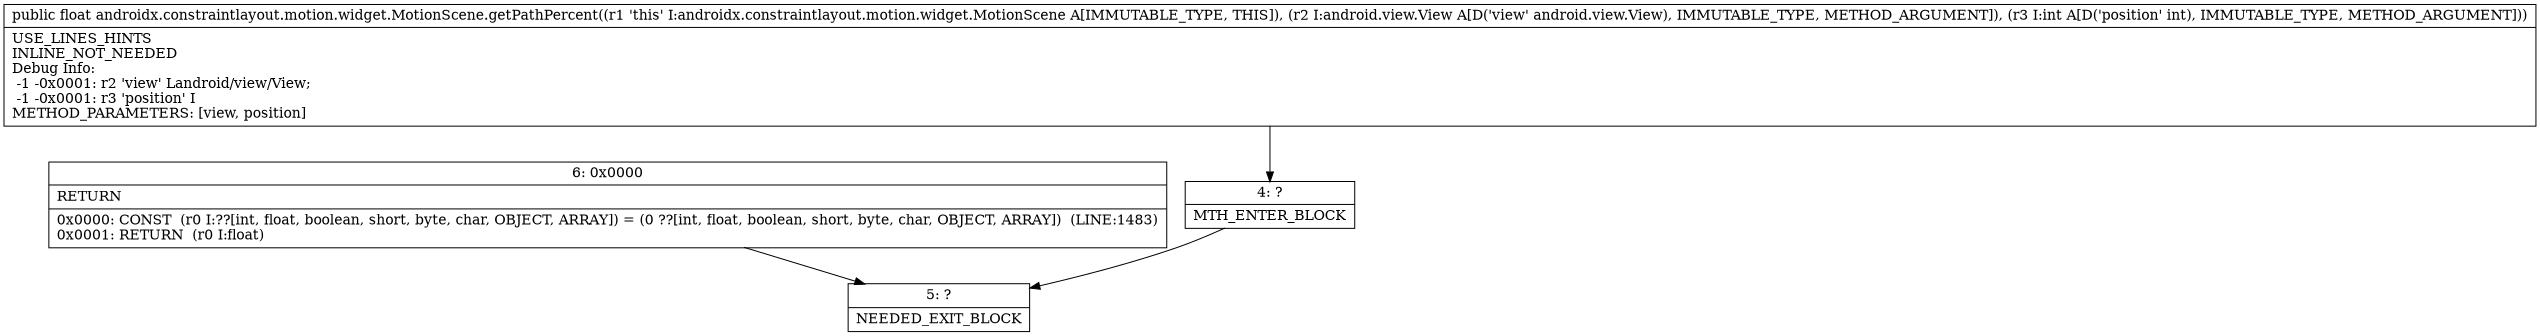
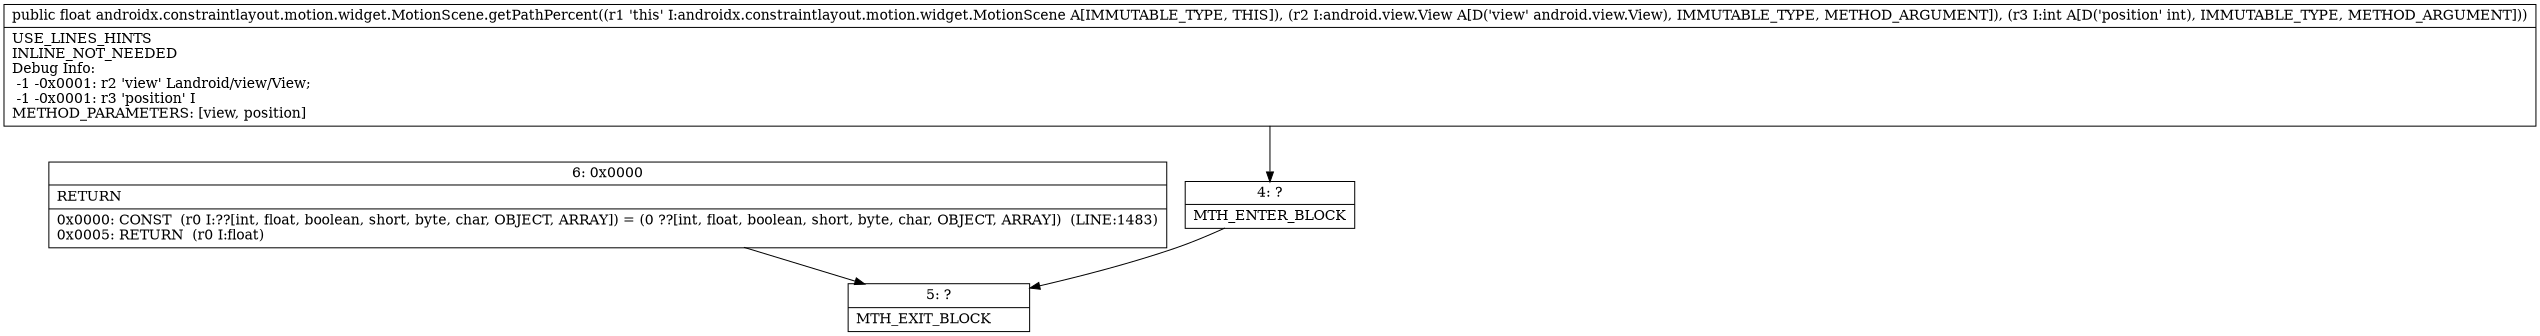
(163, 235) -> (163, 235)
(939, 319) -> (924, 319)
